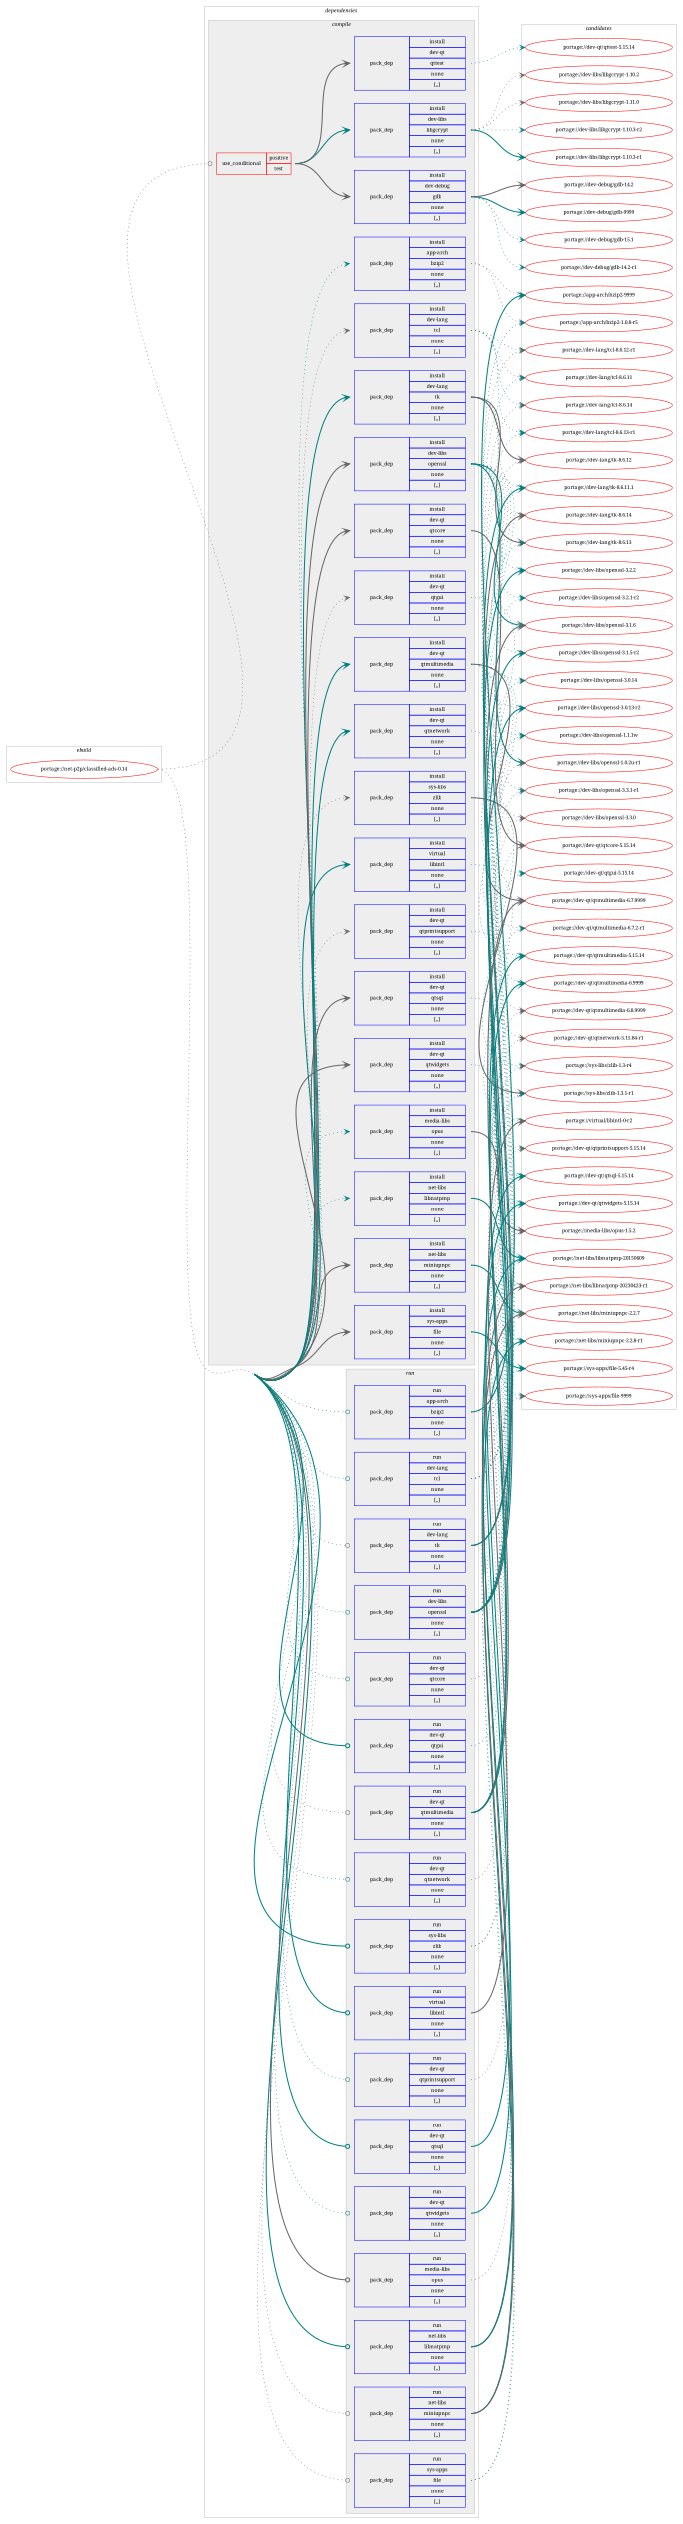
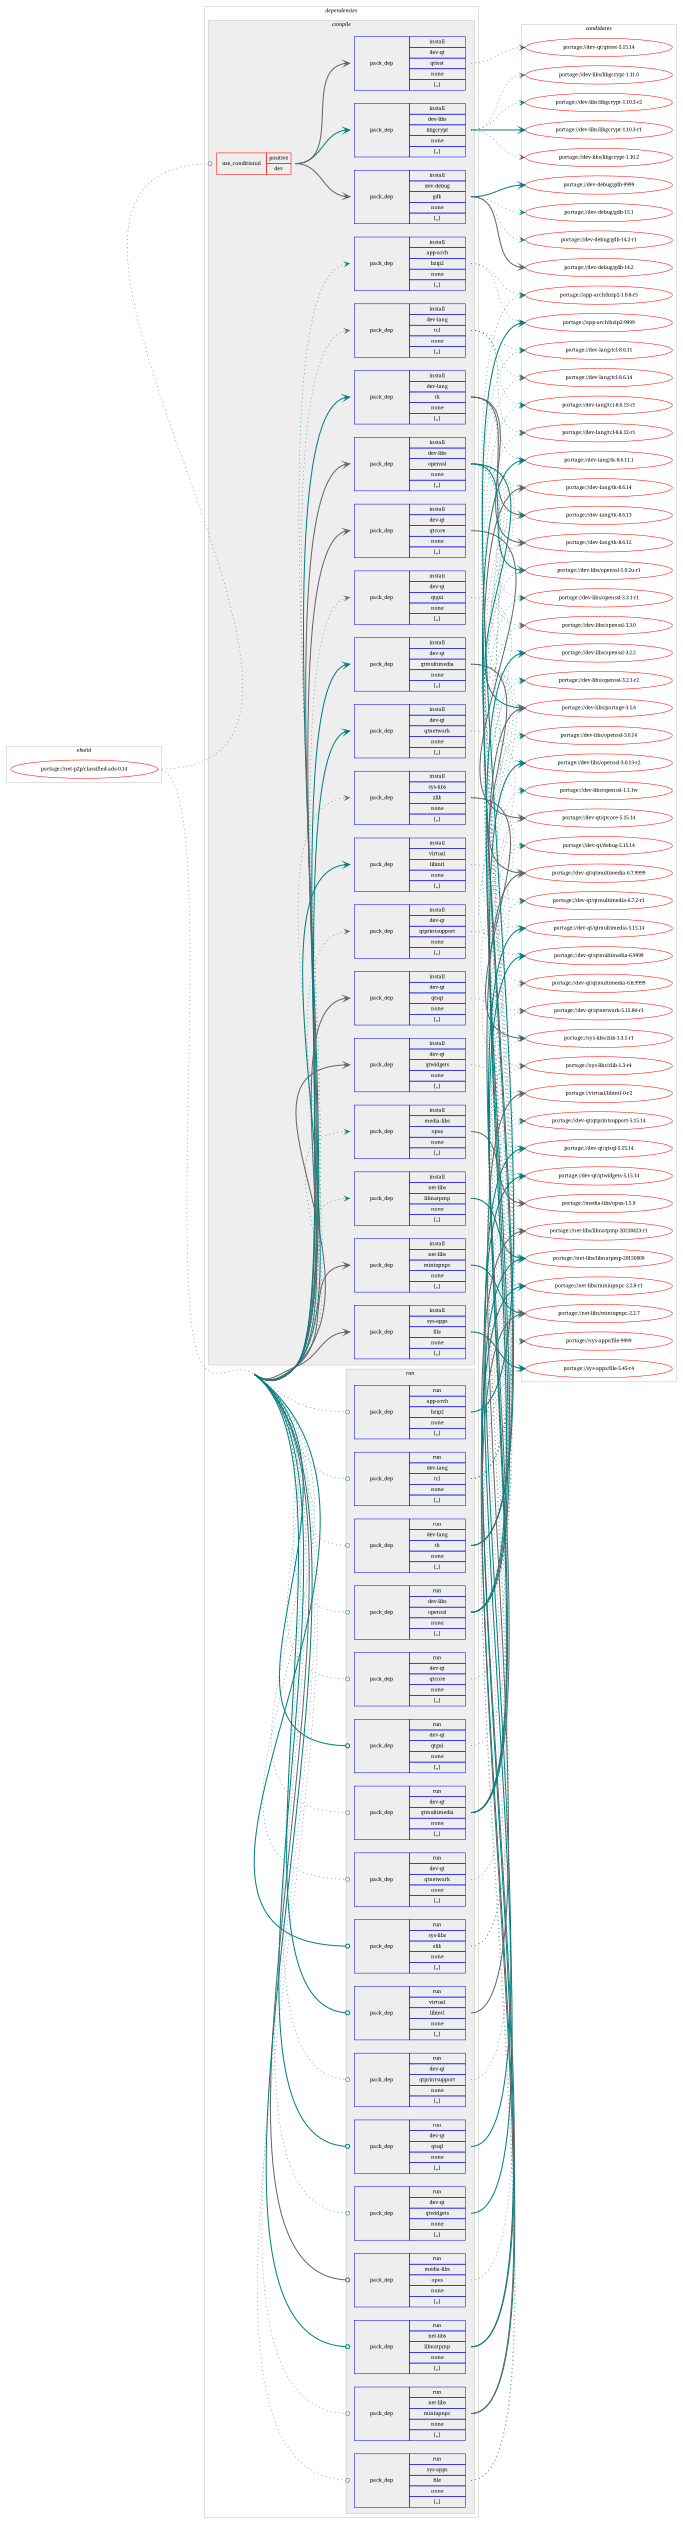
(279, 169) -> (279, 169)
(599, 625) -> (599, 708)
(599, 653) -> none
(599, 873) -> (599, 846)
(599, 1231) -> (599, 1203)
